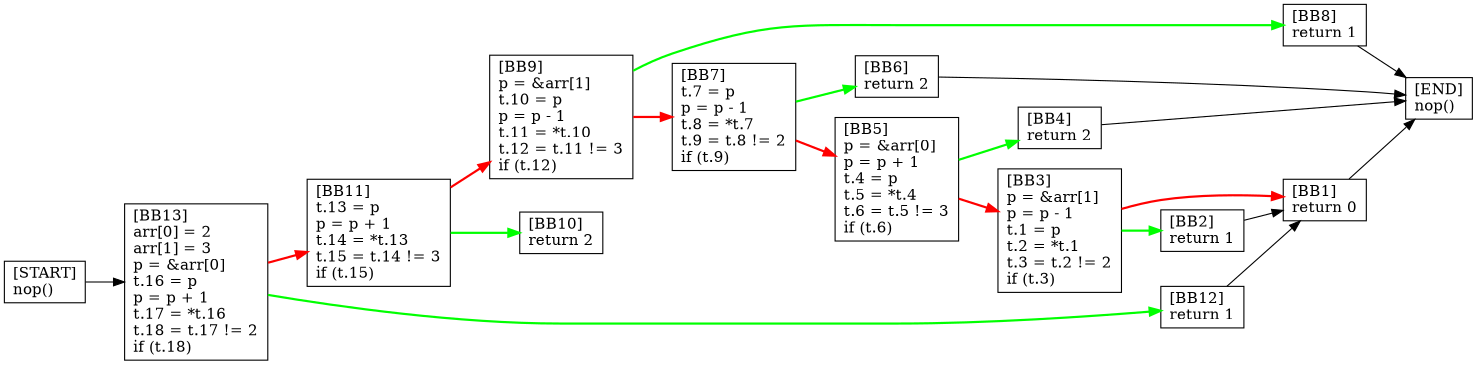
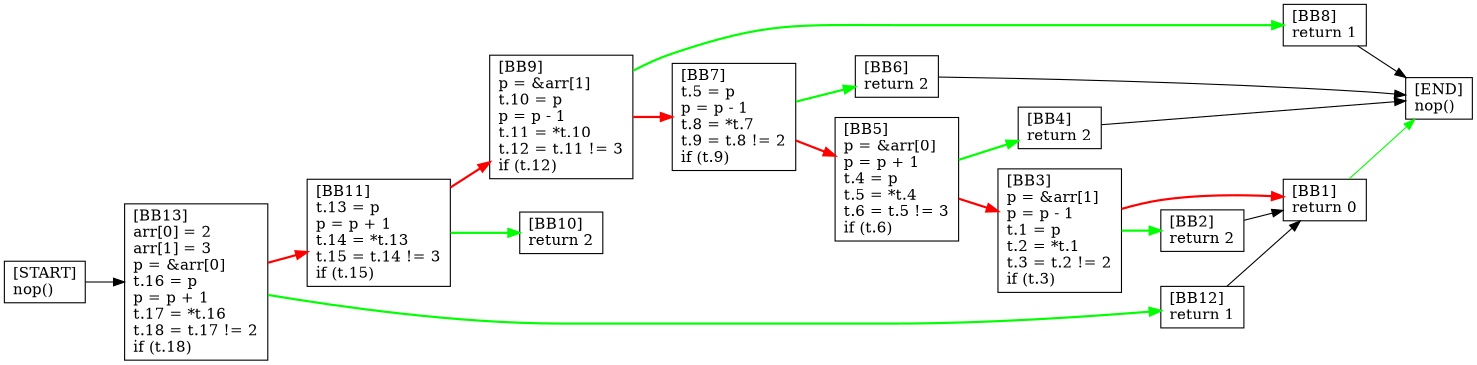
(734, 117) -> (734, 117)
(1378, 153) -> (1378, 153)
(1202, 231) -> (1202, 231)
